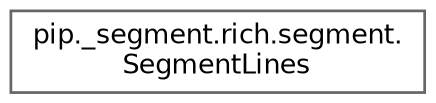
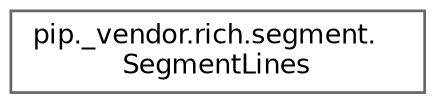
(218, 52) -> (218, 52)
